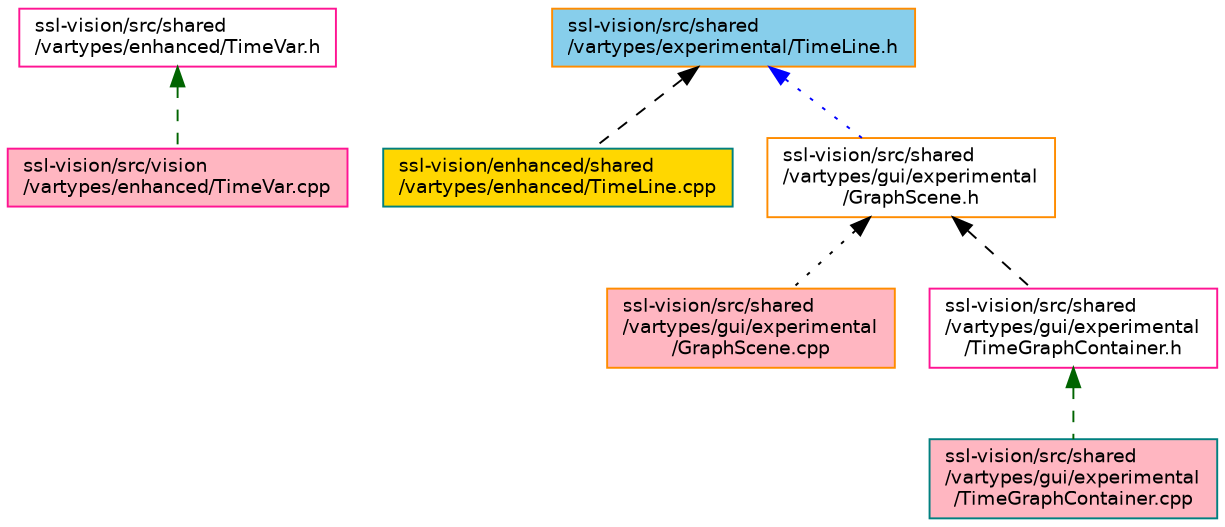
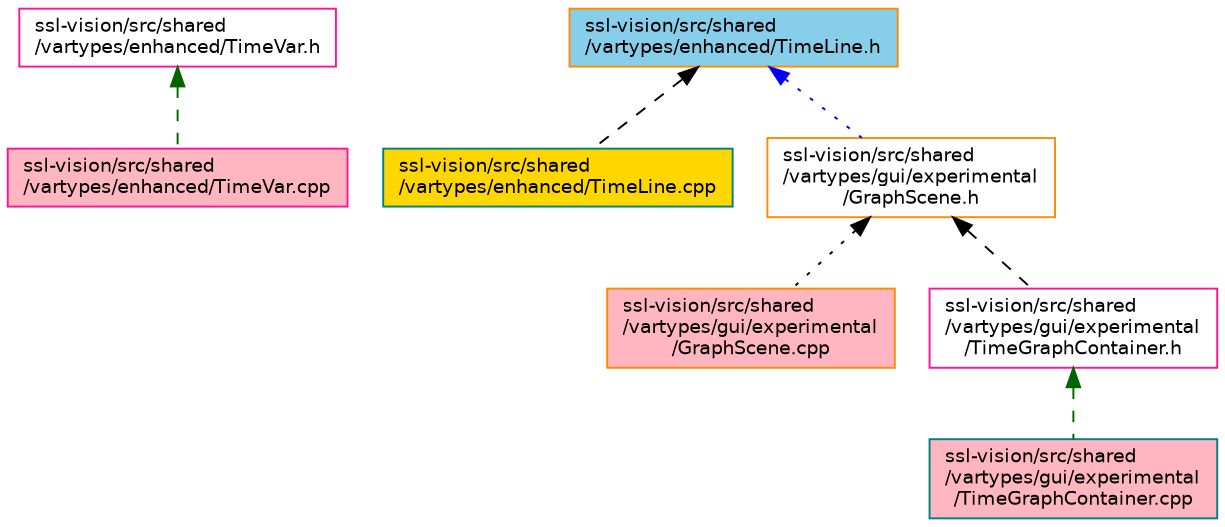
(734, 38) -> (734, 38)
(178, 178) -> (178, 178)
(558, 178) -> (558, 178)
